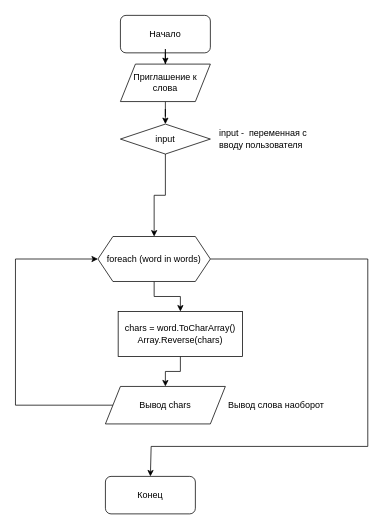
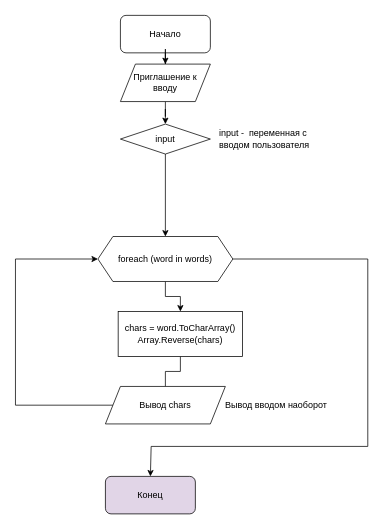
(165, 83) -> (165, 83)
(267, 139) -> (267, 139)
(154, 259) -> (165, 259)
(165, 380) -> (165, 381)
(276, 405) -> (276, 405)
(150, 495) -> (150, 495)
